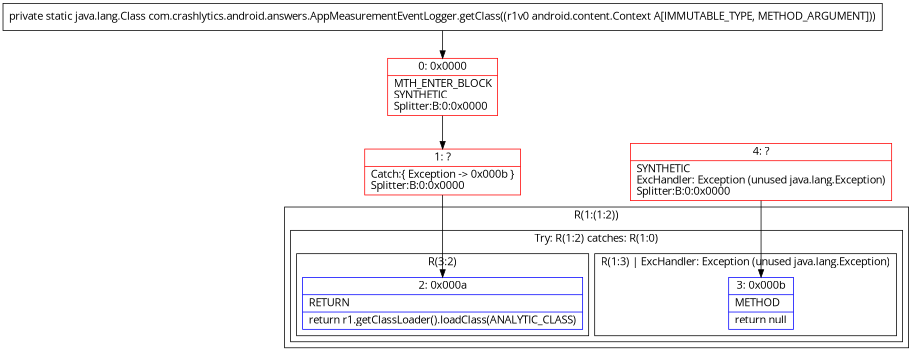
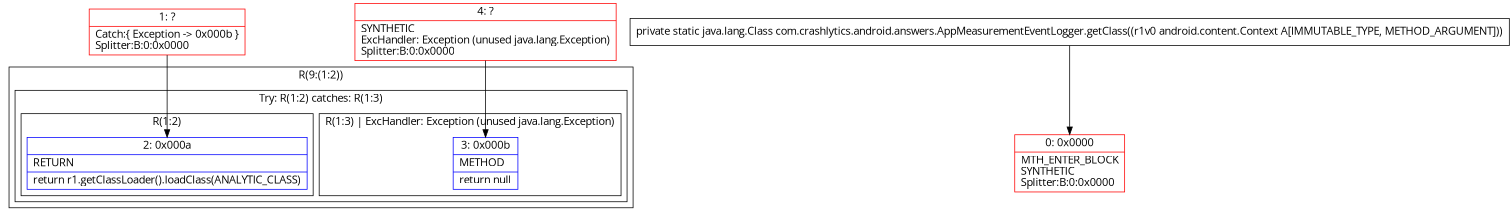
(443, 128) -> none
(597, 216) -> (321, 76)
(597, 239) -> (321, 99)
(443, 262) -> (167, 122)
